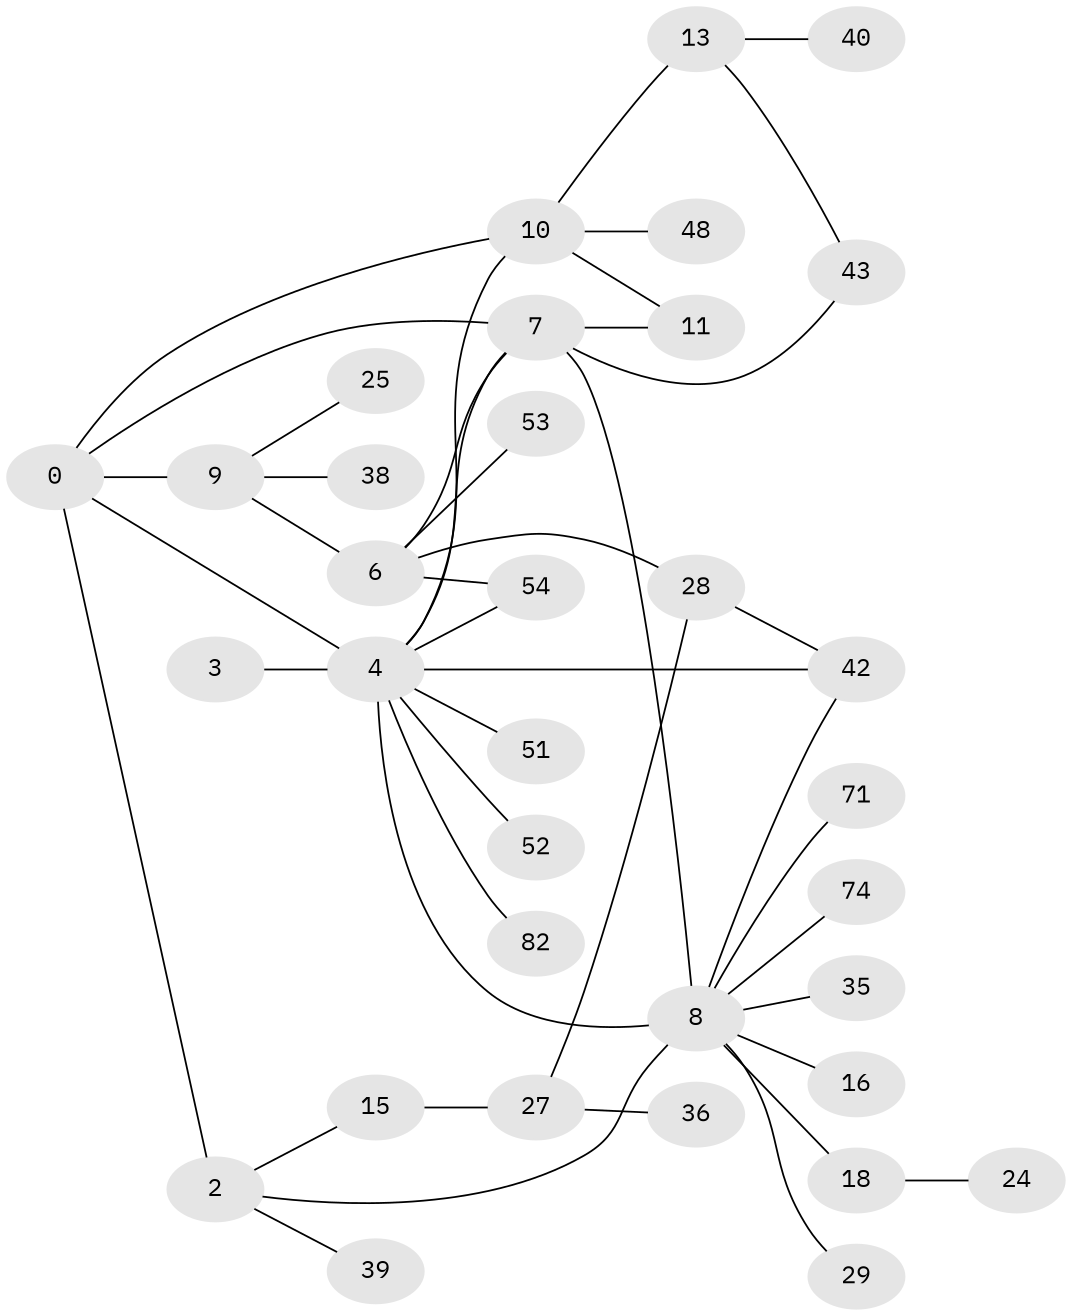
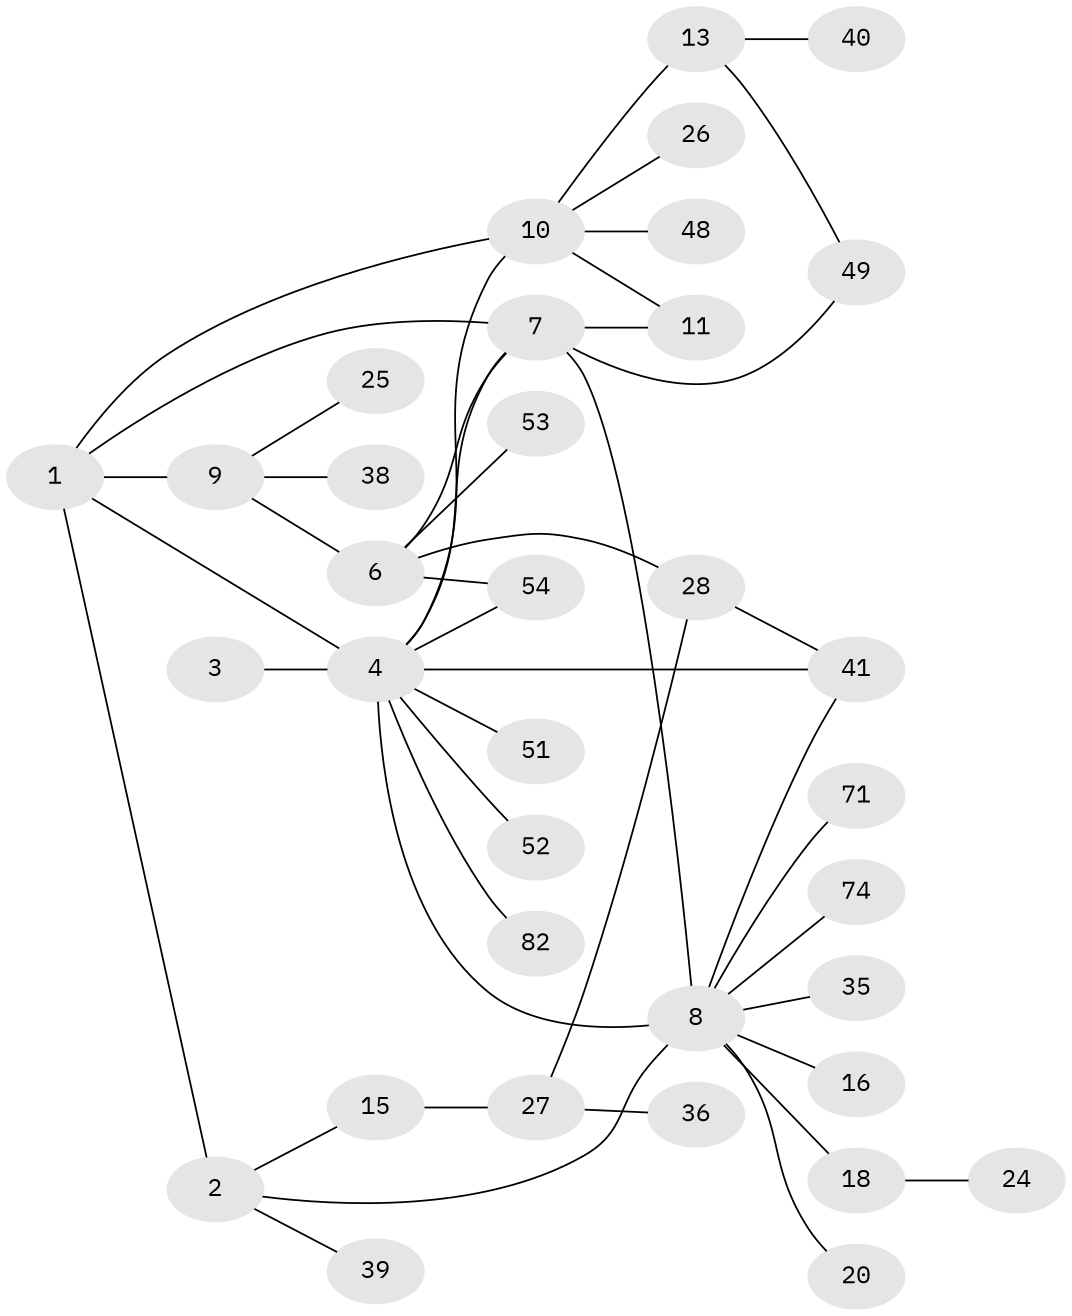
none -> (696, 135)
(856, 272) -> (856, 272)
(55, 477) -> (55, 477)
(856, 669) -> (856, 669)
(856, 1277) -> (856, 1277)
